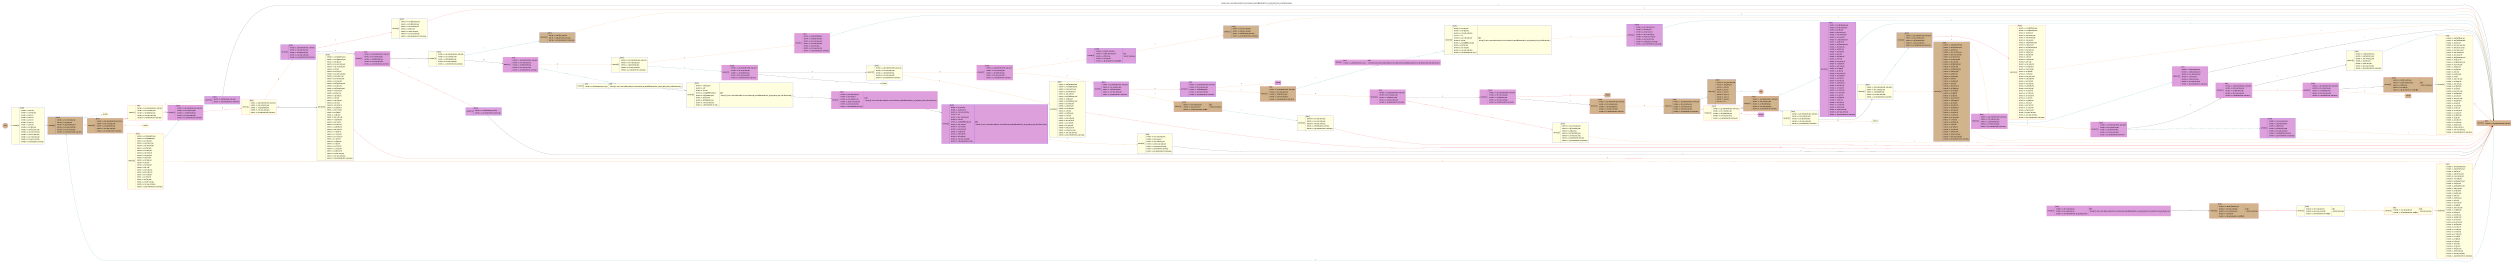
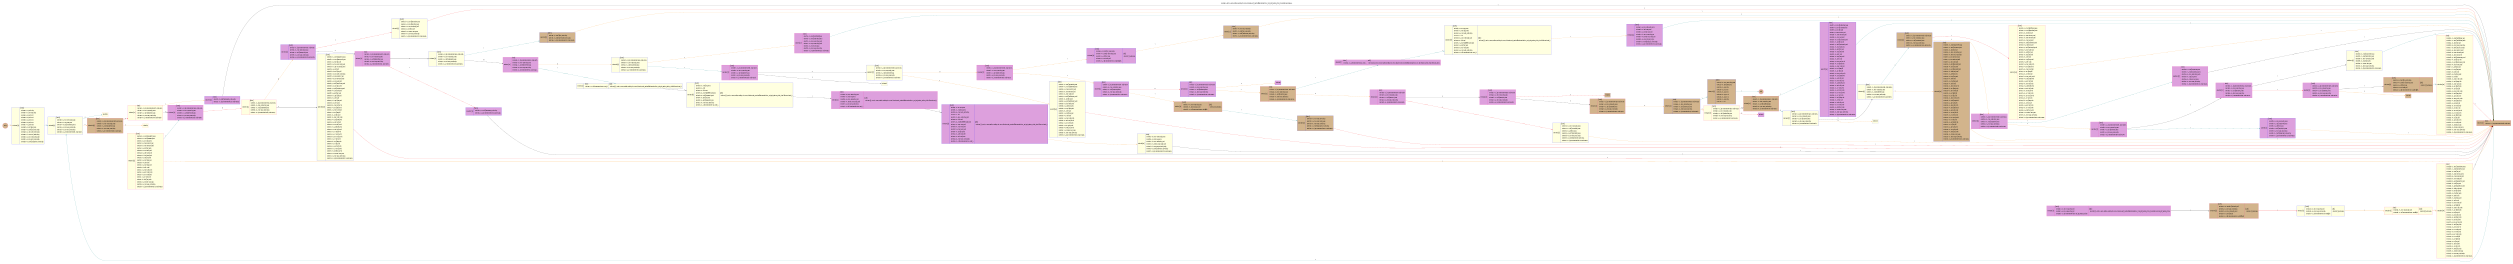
(1315, 123) -> (1315, 123)
(65, 126) -> (65, 126)
